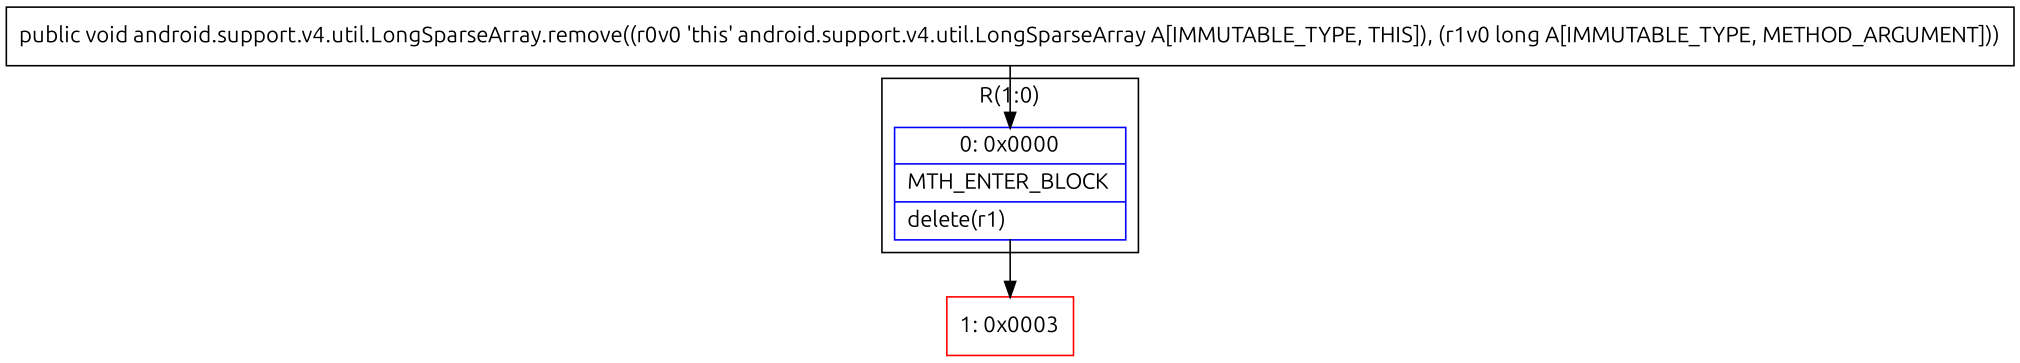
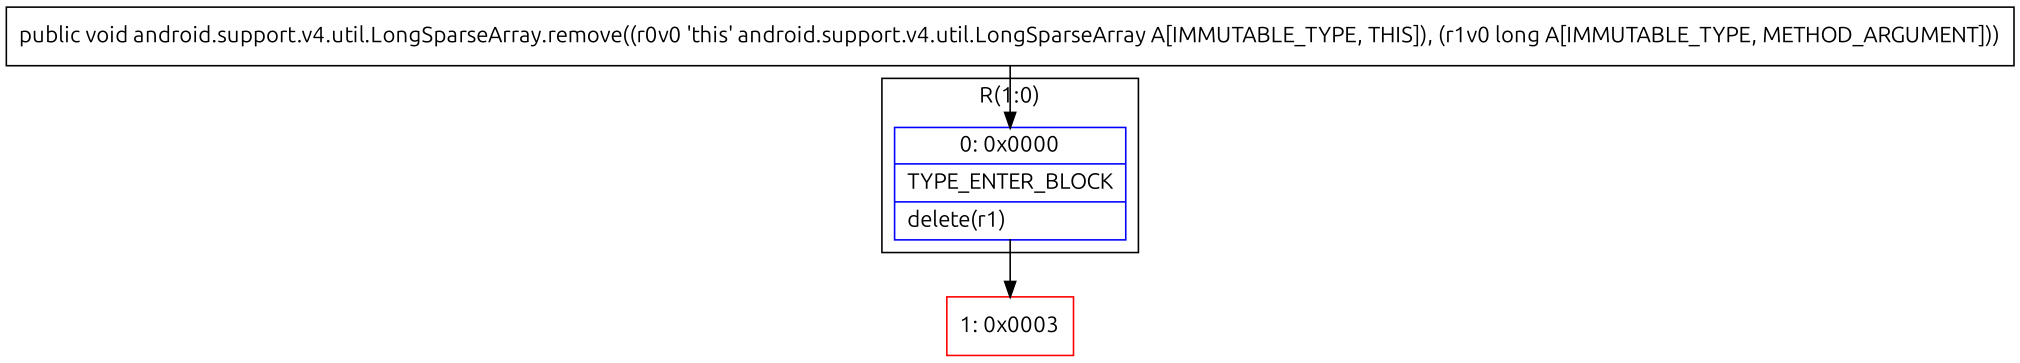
(1008, 182) -> (1010, 182)
